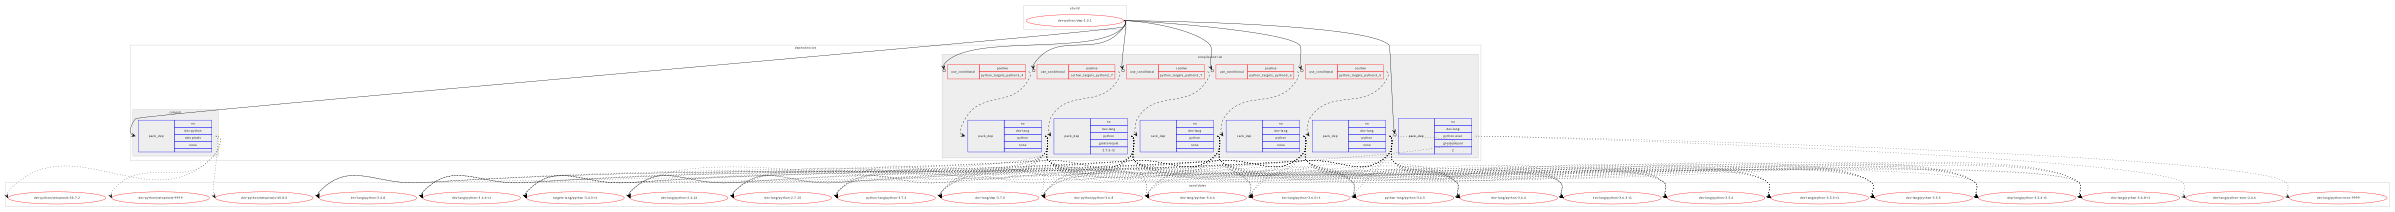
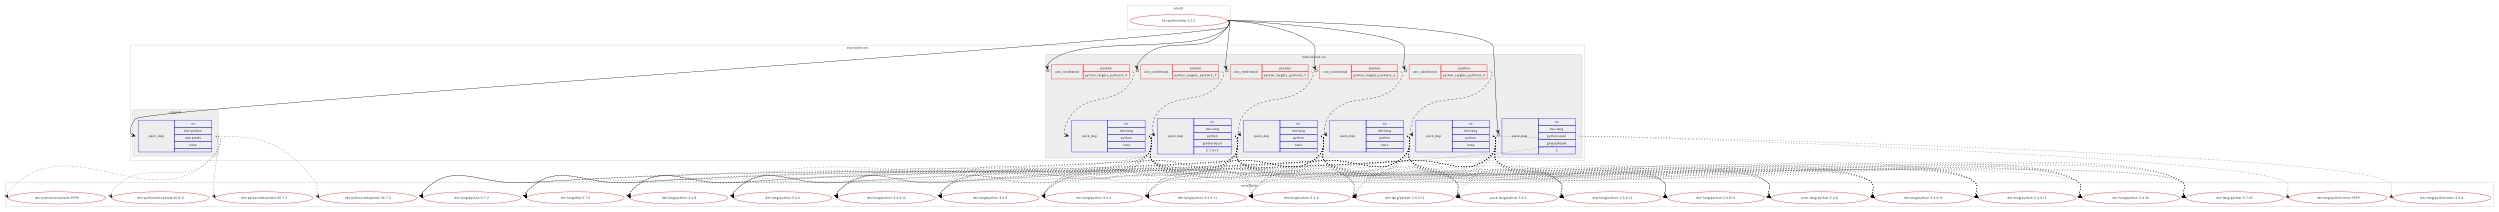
none -> (264, 198)
(368, 198) -> (1820, 198)
(575, 198) -> (2027, 198)
(887, 198) -> (472, 198)
(1094, 198) -> (679, 198)
(1405, 198) -> (990, 198)
(1924, 198) -> (1509, 198)
